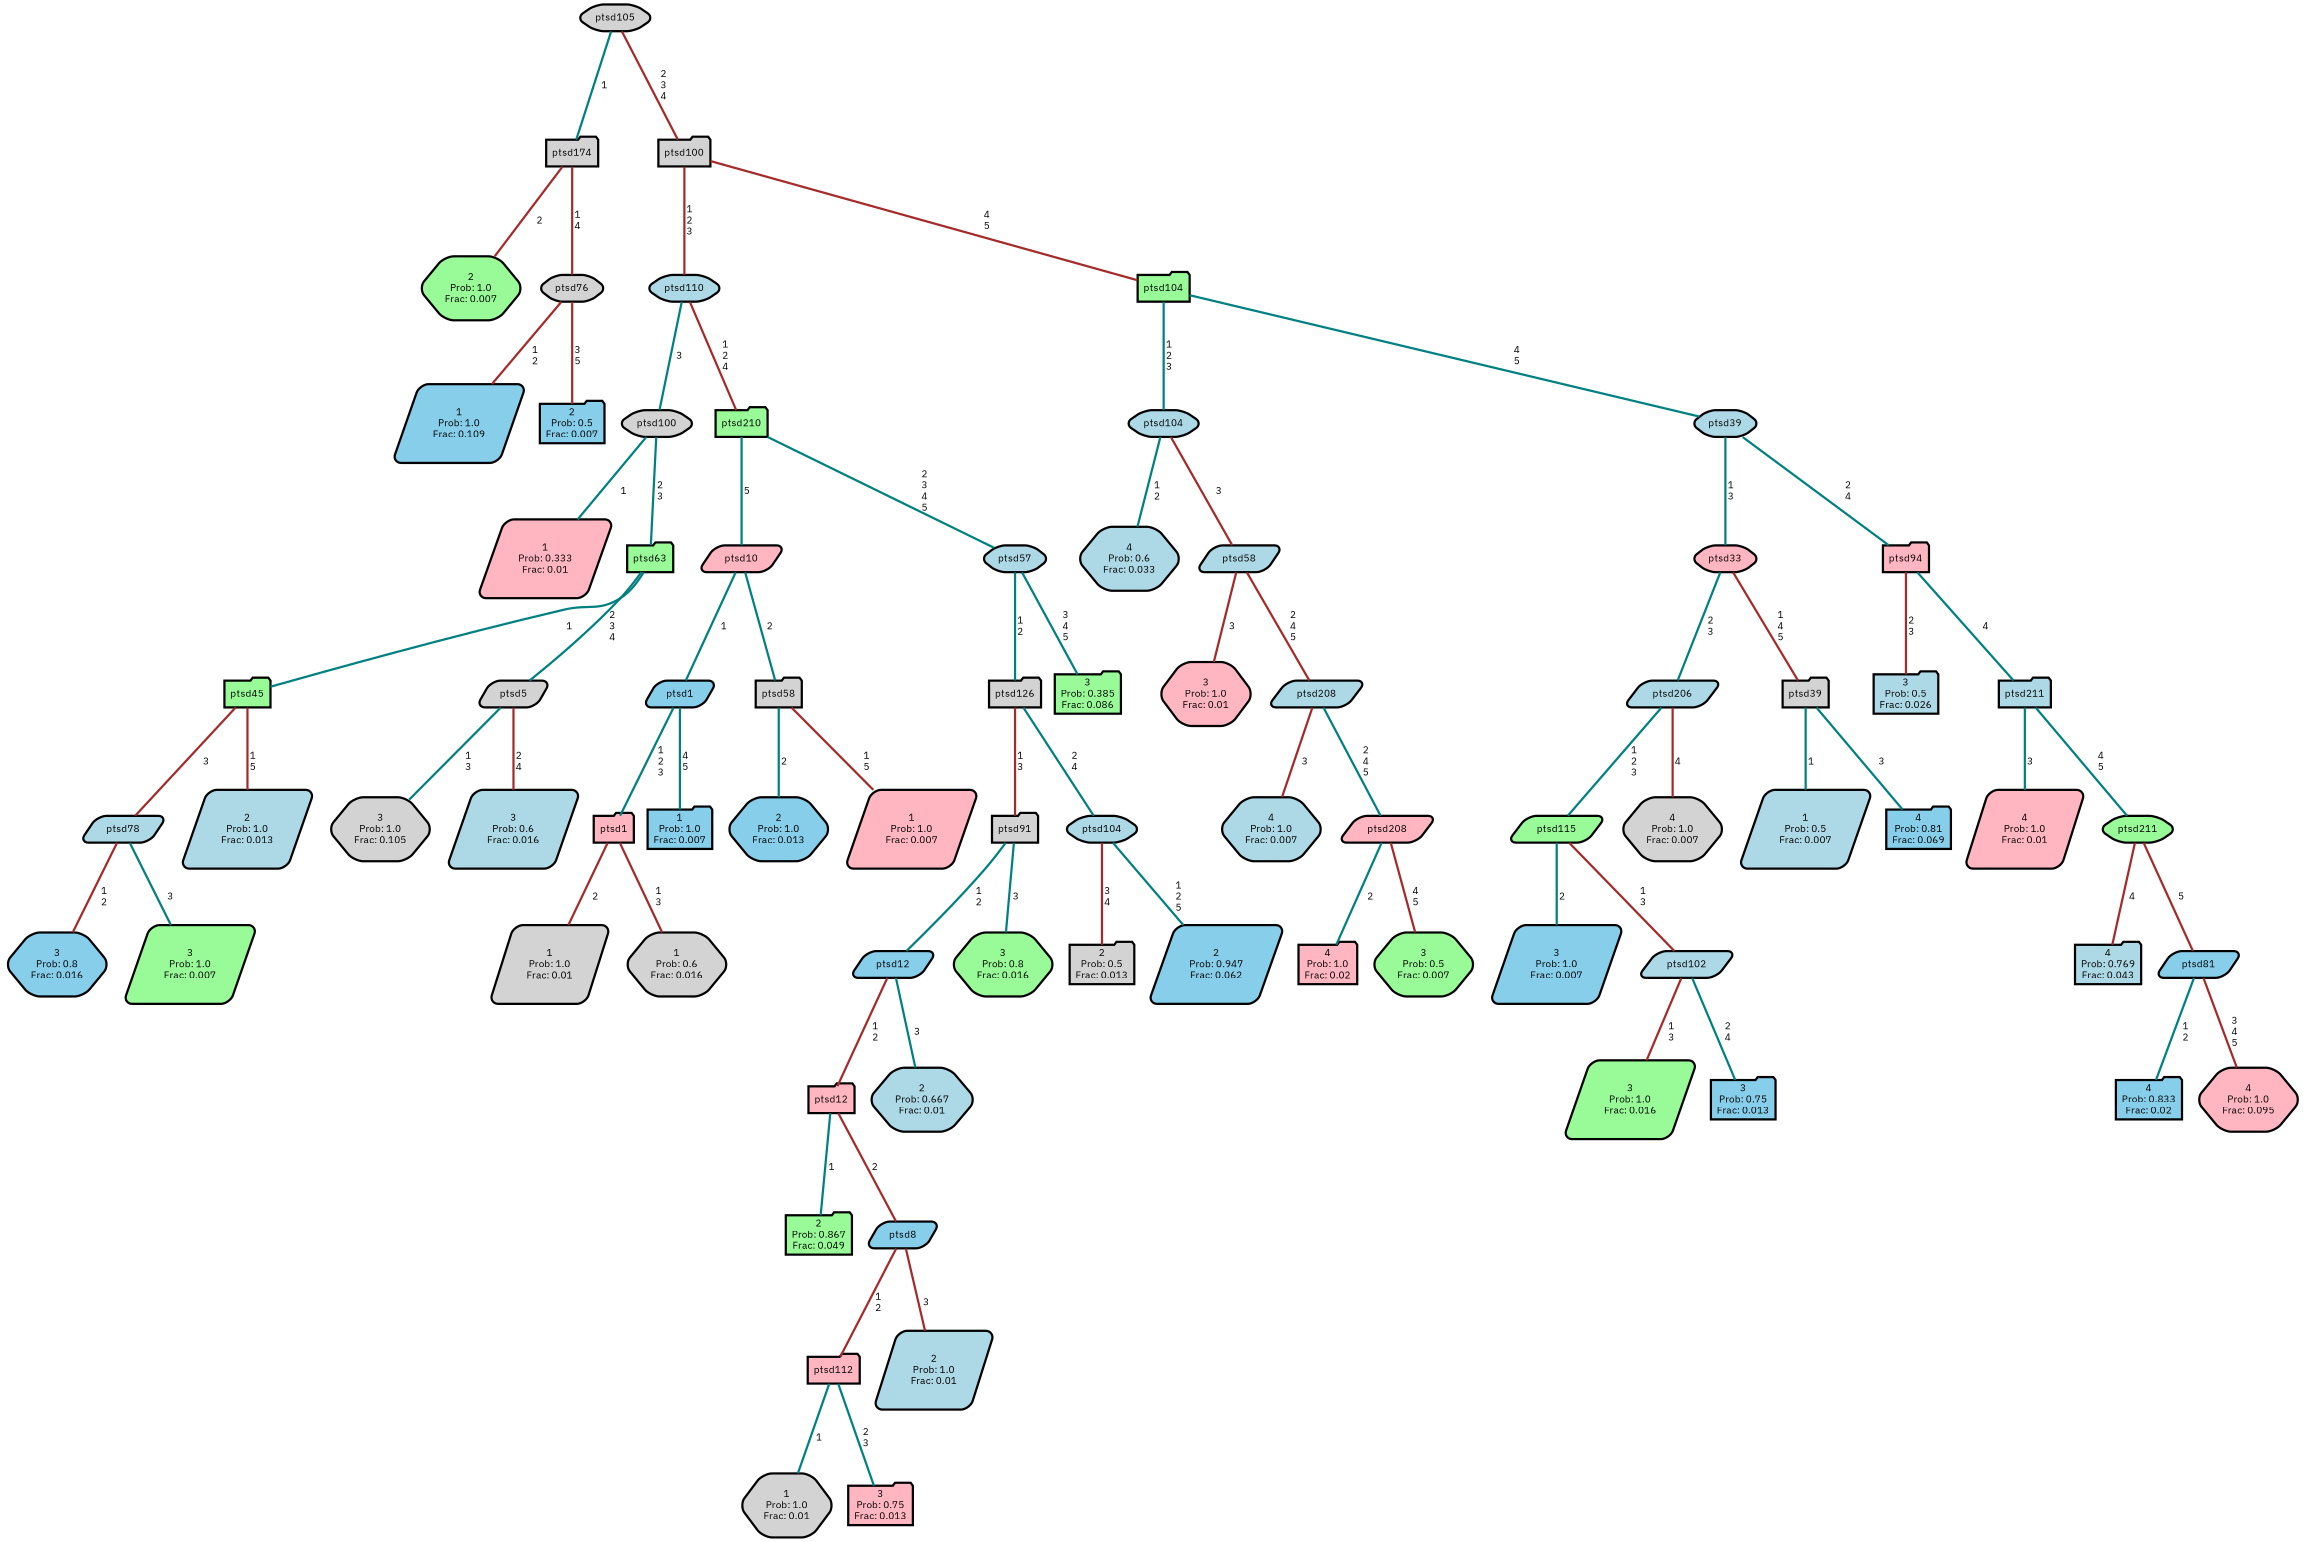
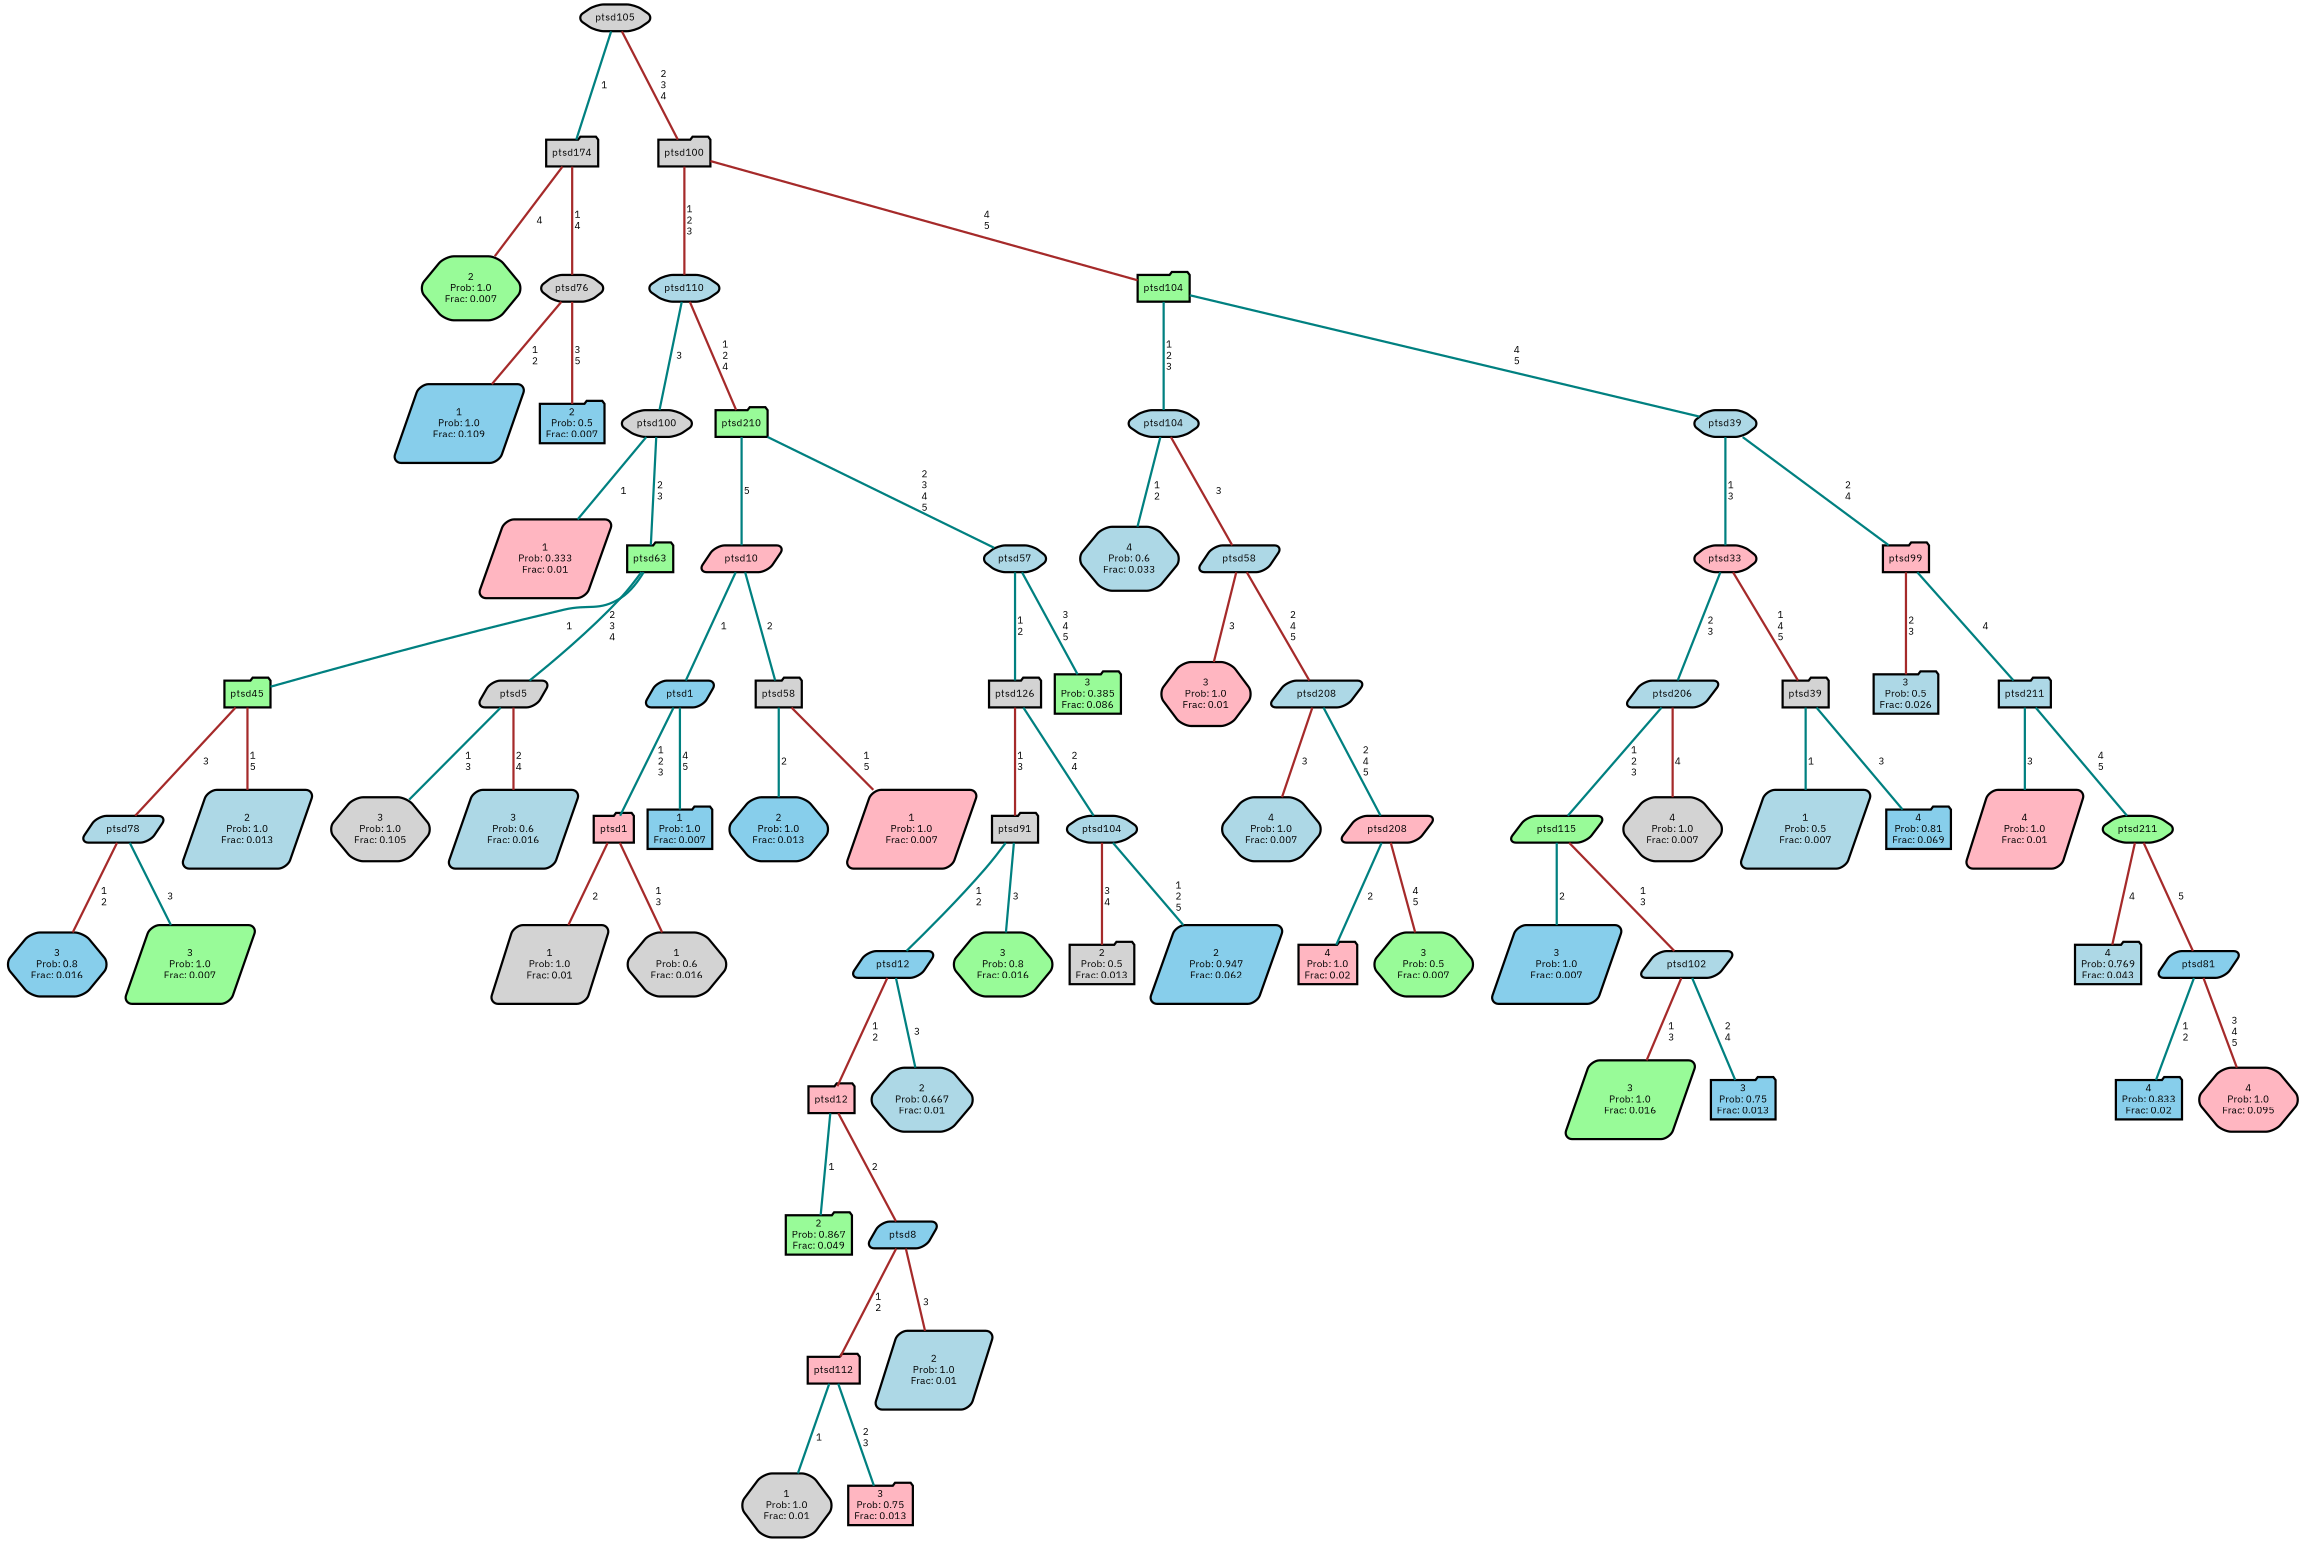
(539, 221) -> (539, 221)
(1906, 559) -> (1906, 559)
